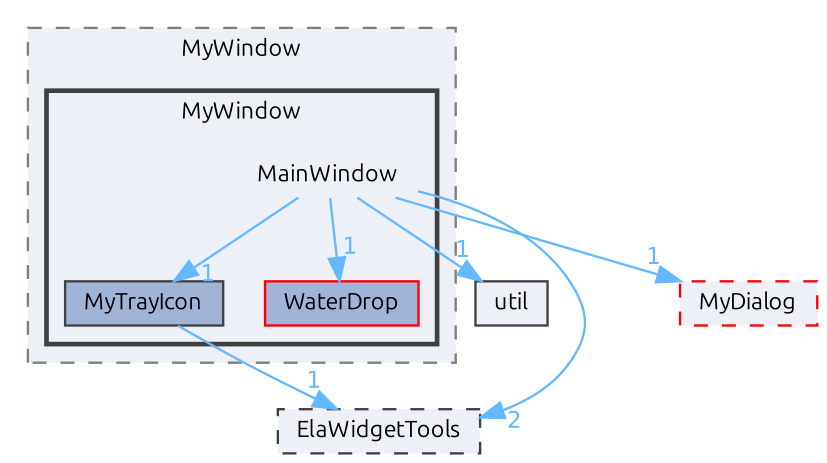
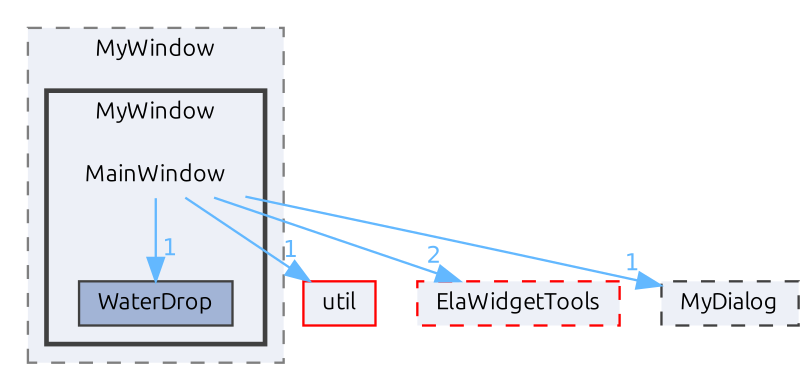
(144, 303) -> none
(342, 303) -> (156, 303)
(512, 303) -> (339, 303)
(749, 303) -> (730, 303)
(379, 431) -> (518, 303)
